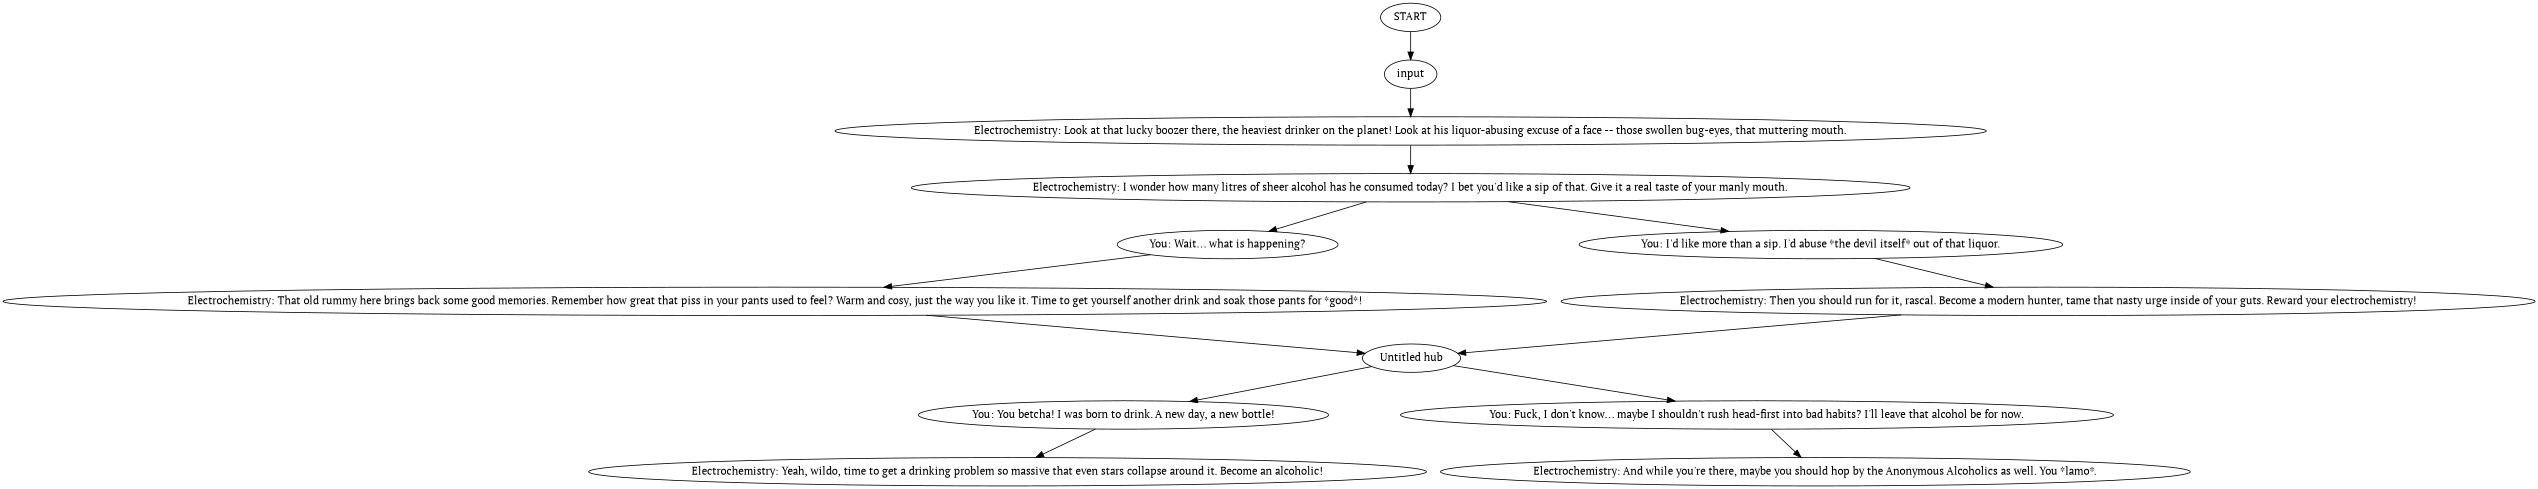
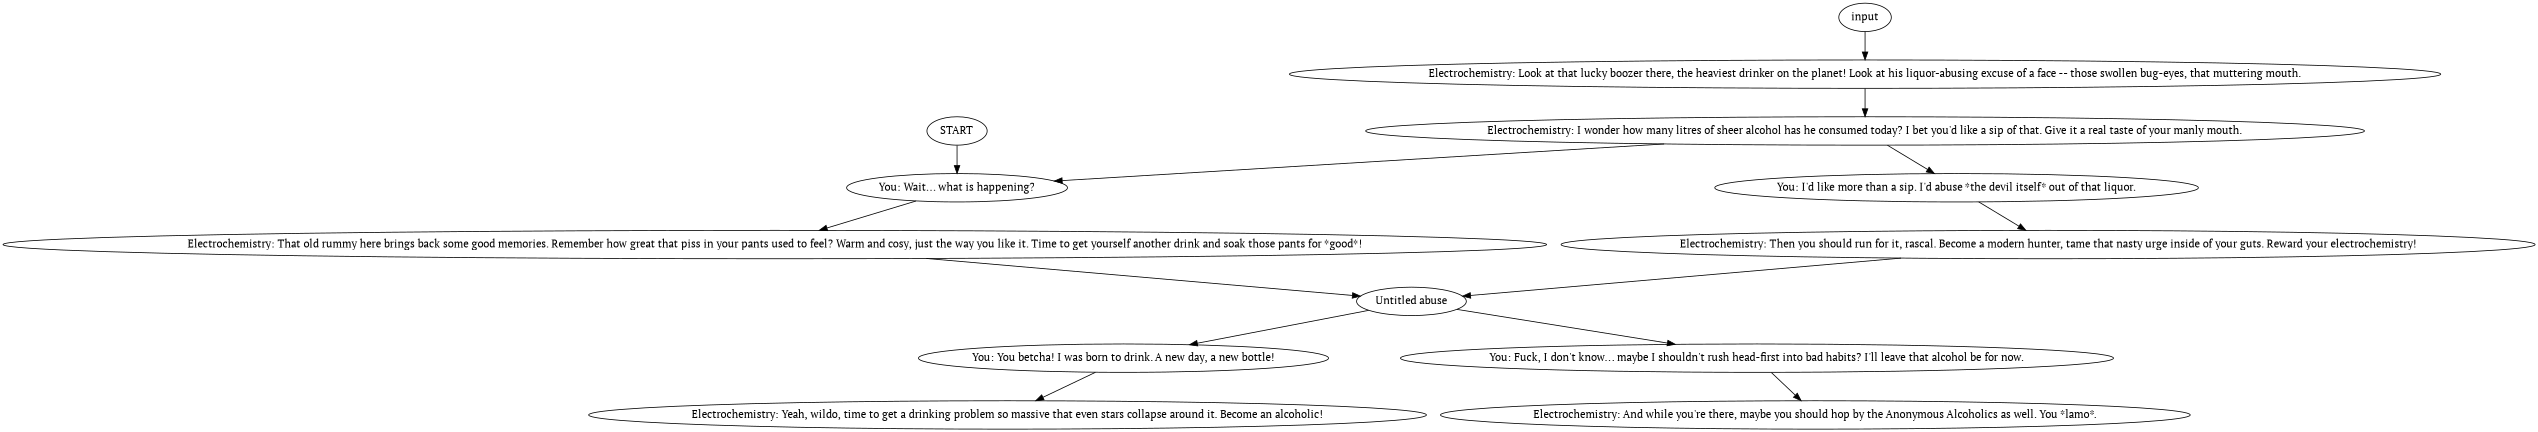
(1411, 42) -> (957, 155)
(1411, 358) -> (1411, 301)
